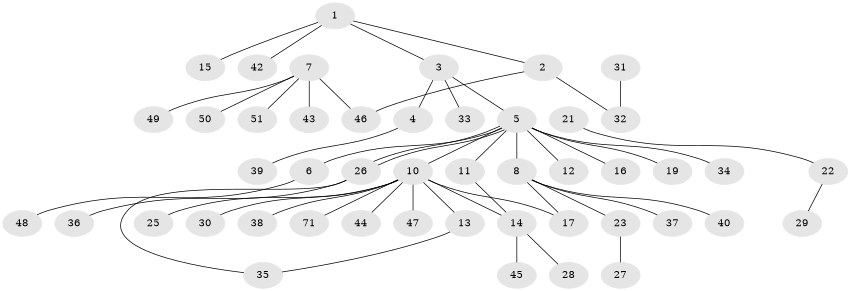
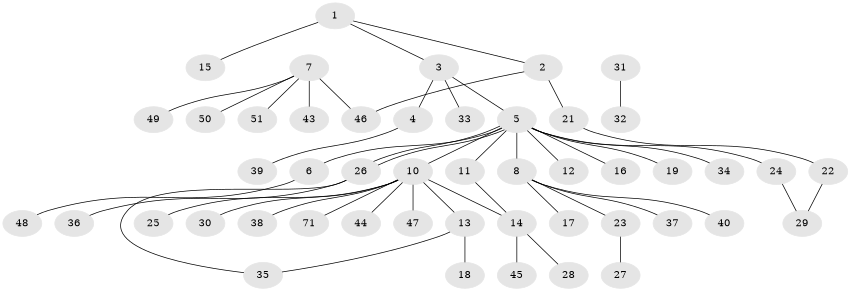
(257, 68) -> none
(582, 94) -> (556, 94)
none -> (776, 172)
(481, 196) -> none
none -> (465, 275)
